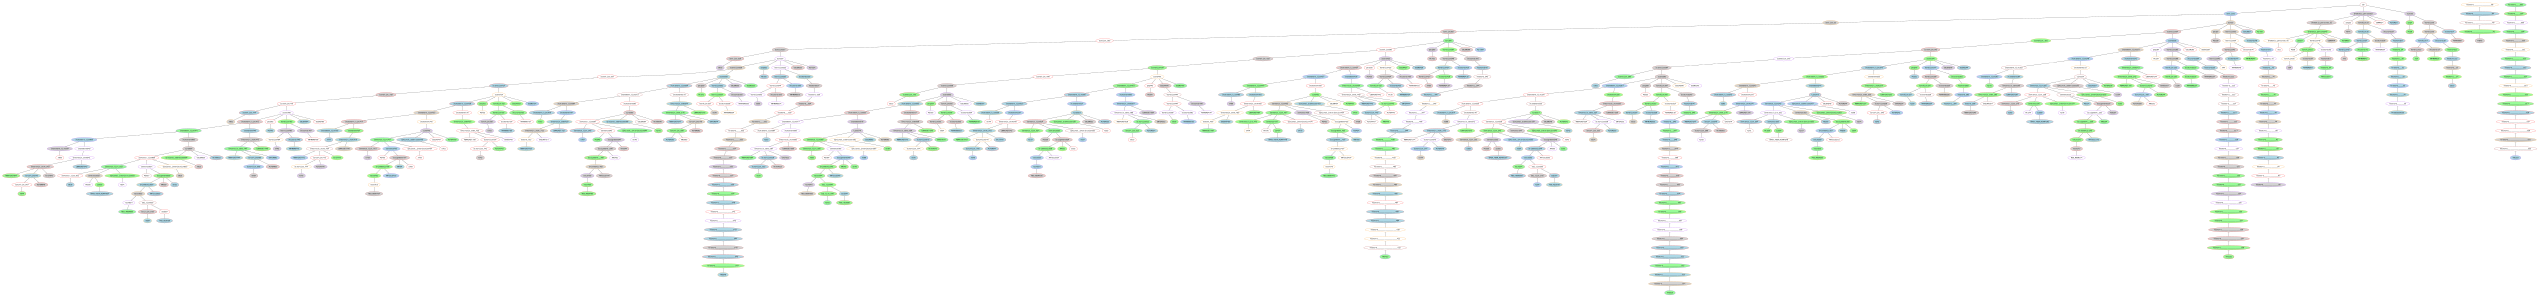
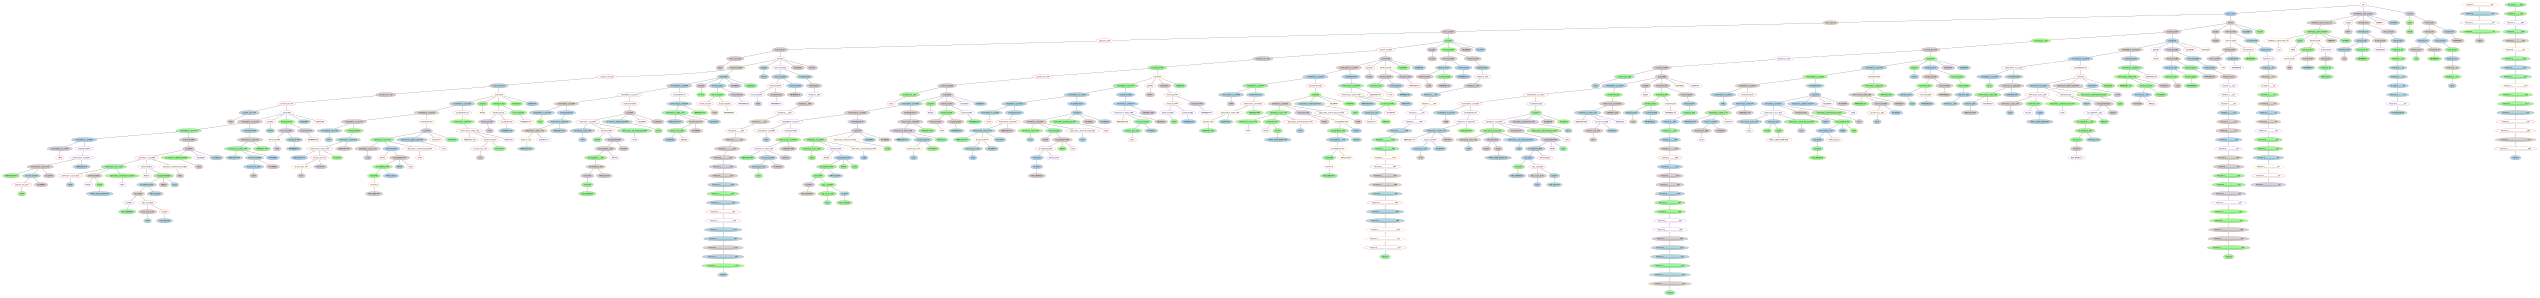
(499, 113) -> (499, 113)
(788, 140) -> (788, 140)
(1045, 149) -> (1045, 149)
